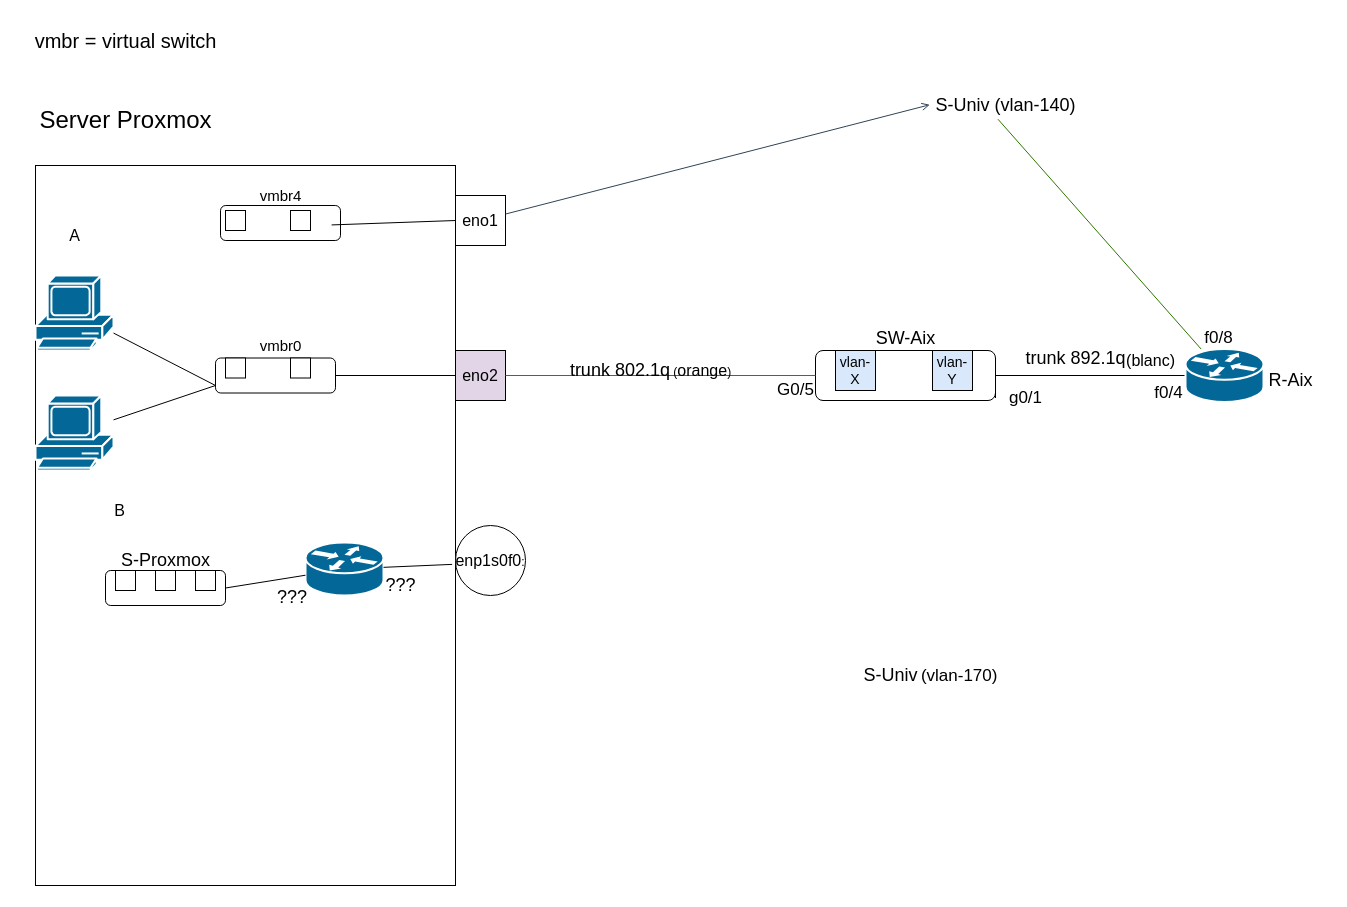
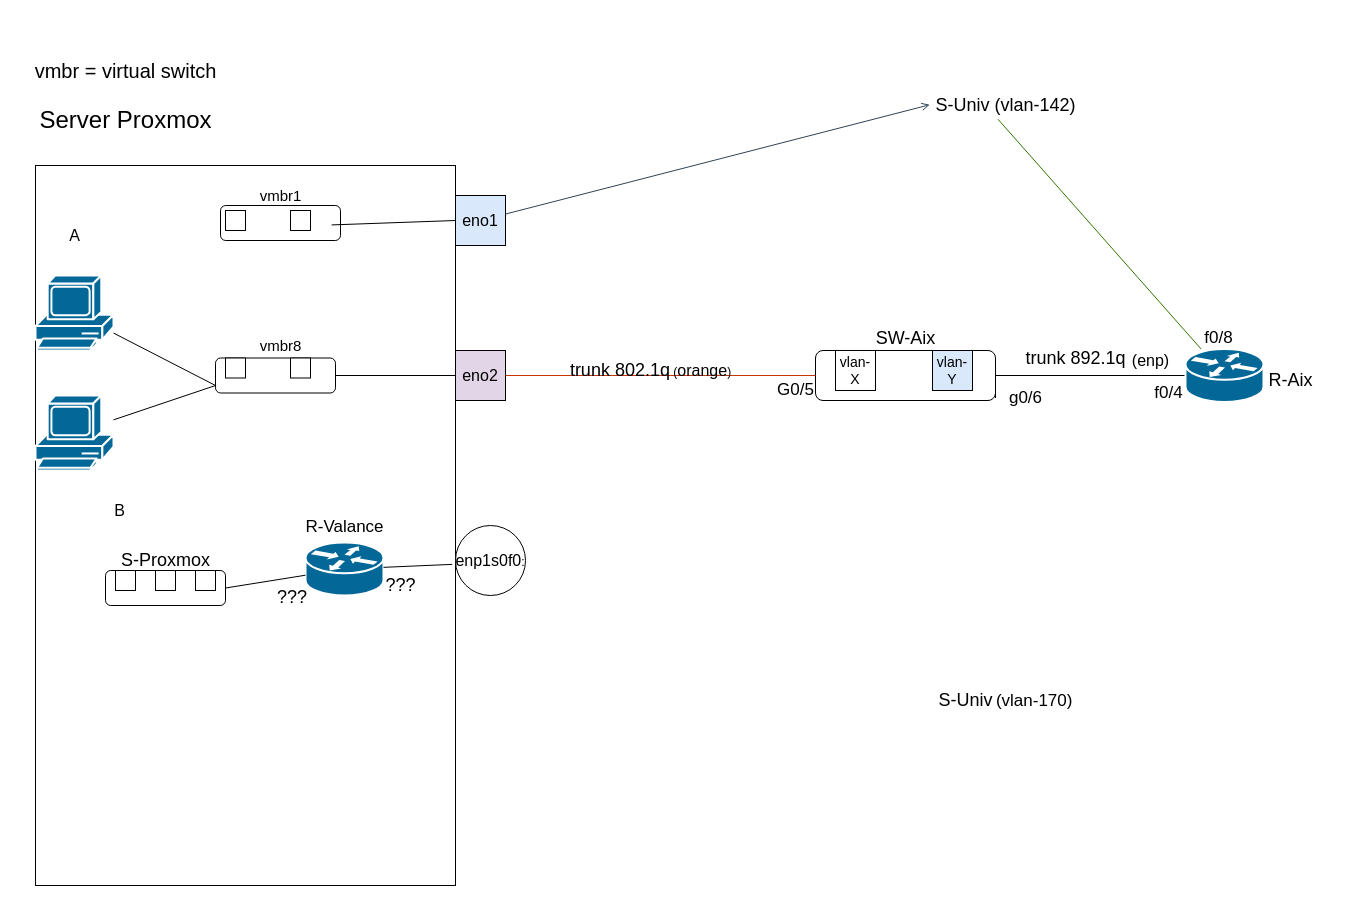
(126, 41) -> (126, 71)
(1006, 106) -> (1006, 106)
(281, 196) -> (281, 196)
(481, 221) -> (481, 221)
(281, 346) -> (281, 346)
(1151, 361) -> (1151, 361)
(856, 371) -> (856, 371)
(1026, 399) -> (1026, 399)
none -> (345, 528)
(931, 676) -> (1006, 701)
